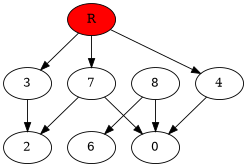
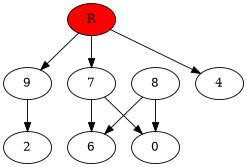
(28, 84) -> (28, 84)
(63, 112) -> (92, 111)
(191, 112) -> none
